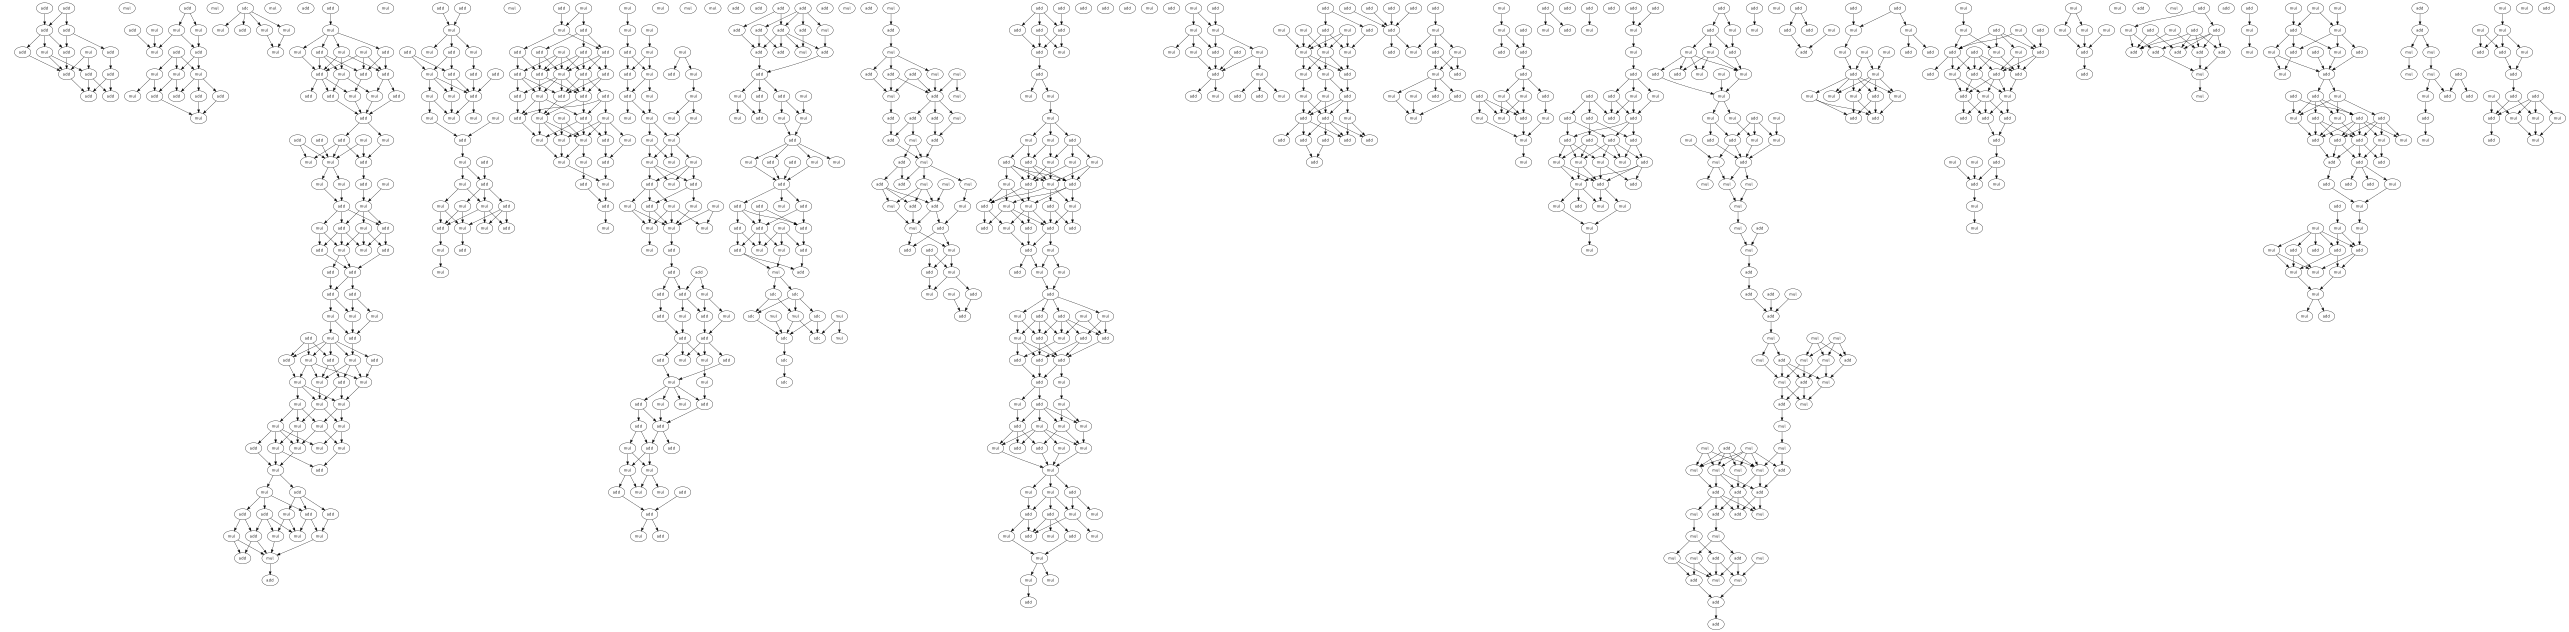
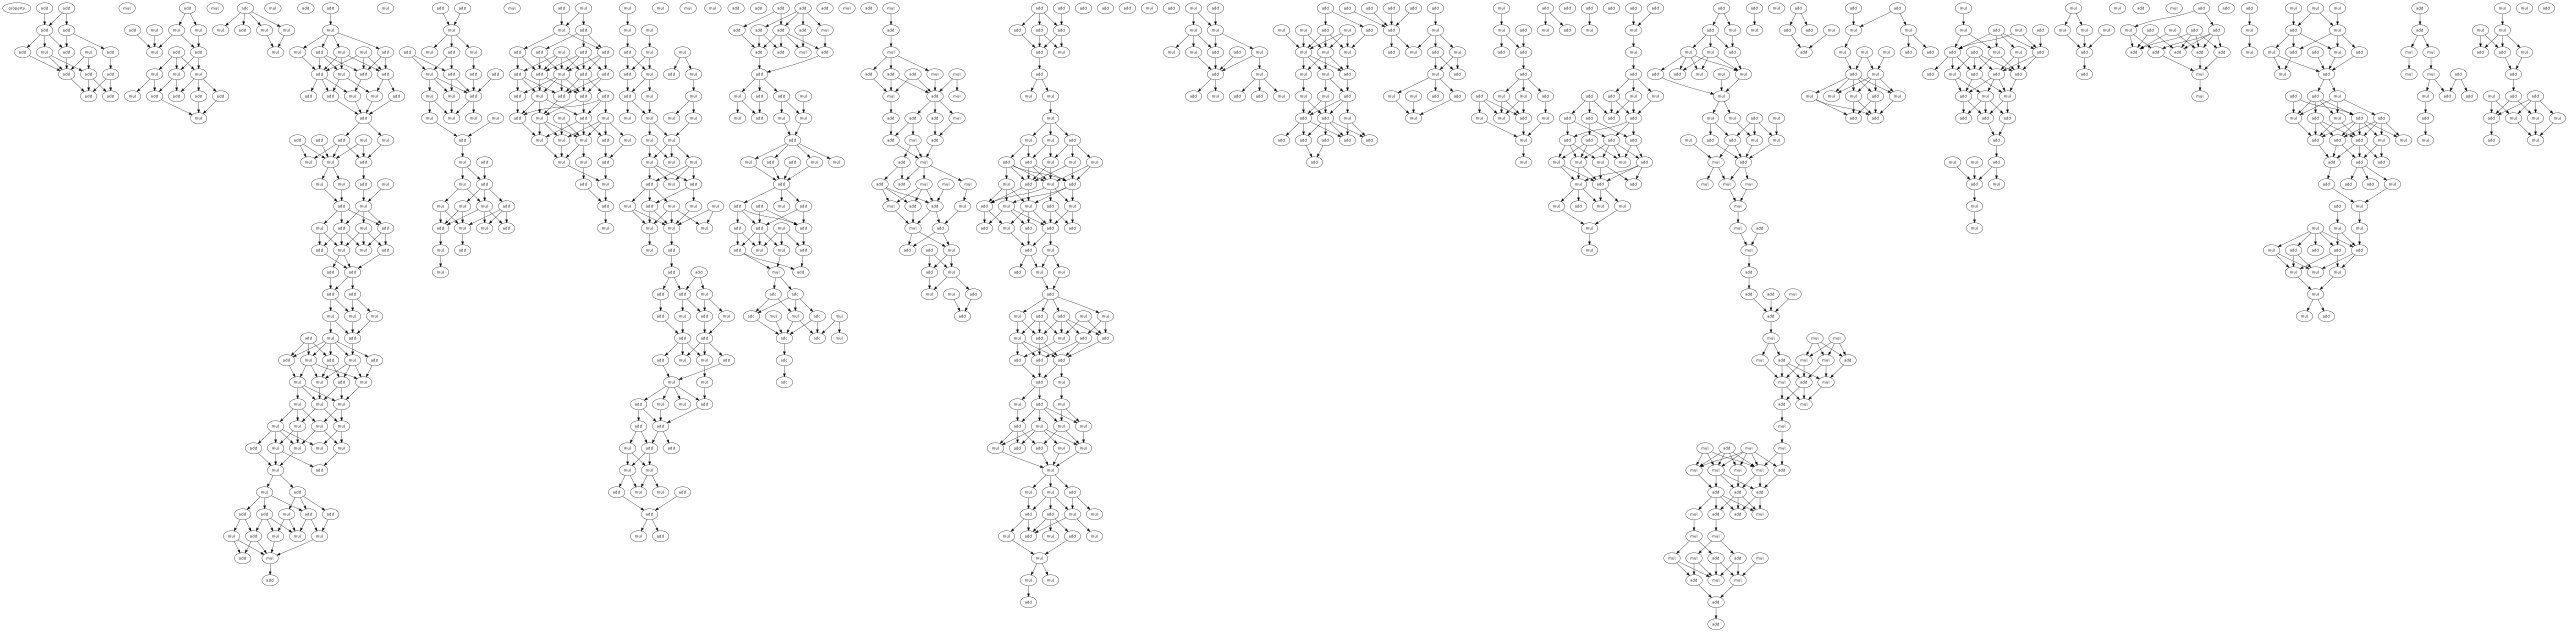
none -> (17, 8)
